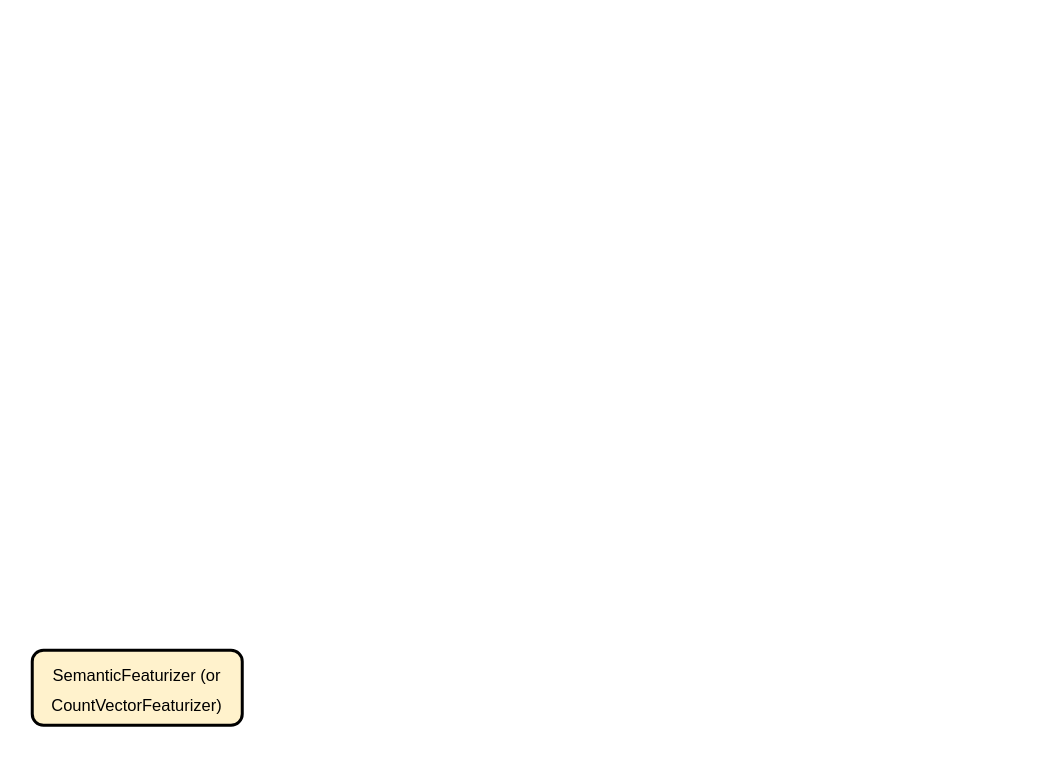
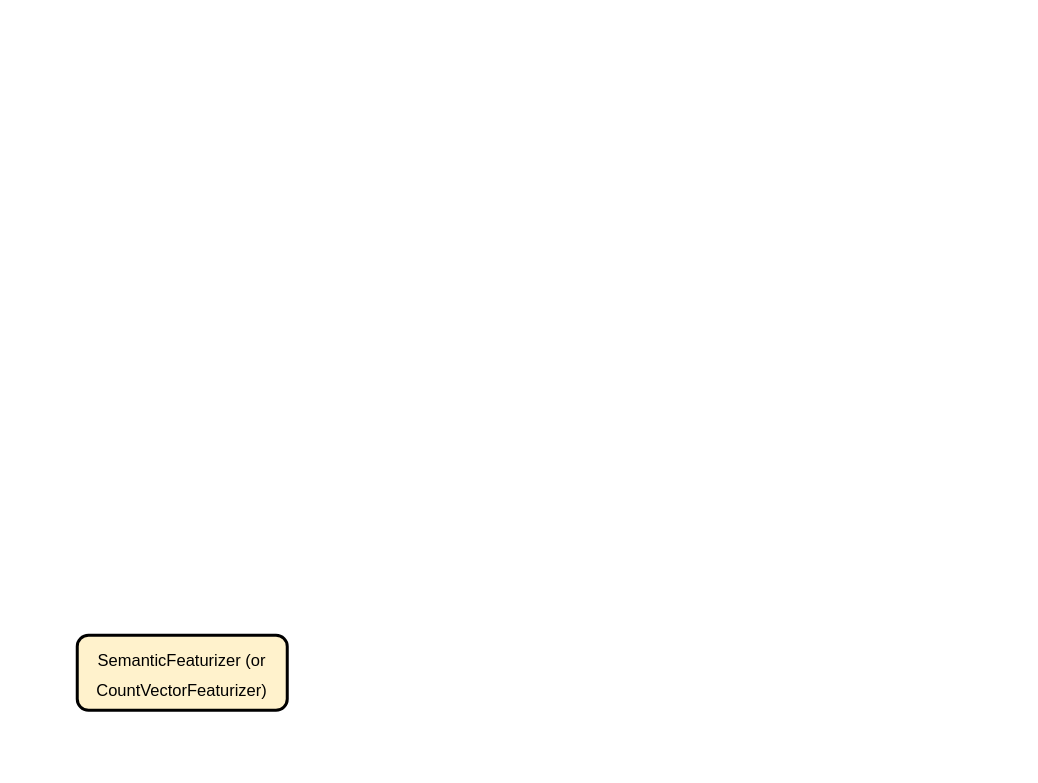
(137, 688) -> (182, 673)
